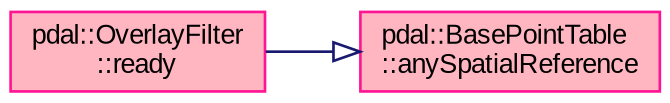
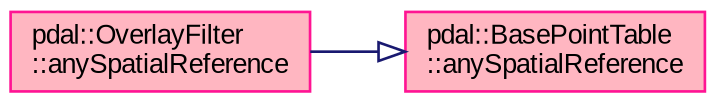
(138, 52) -> (160, 52)
